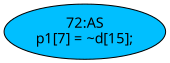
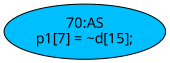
(85, 32) -> (85, 32)
